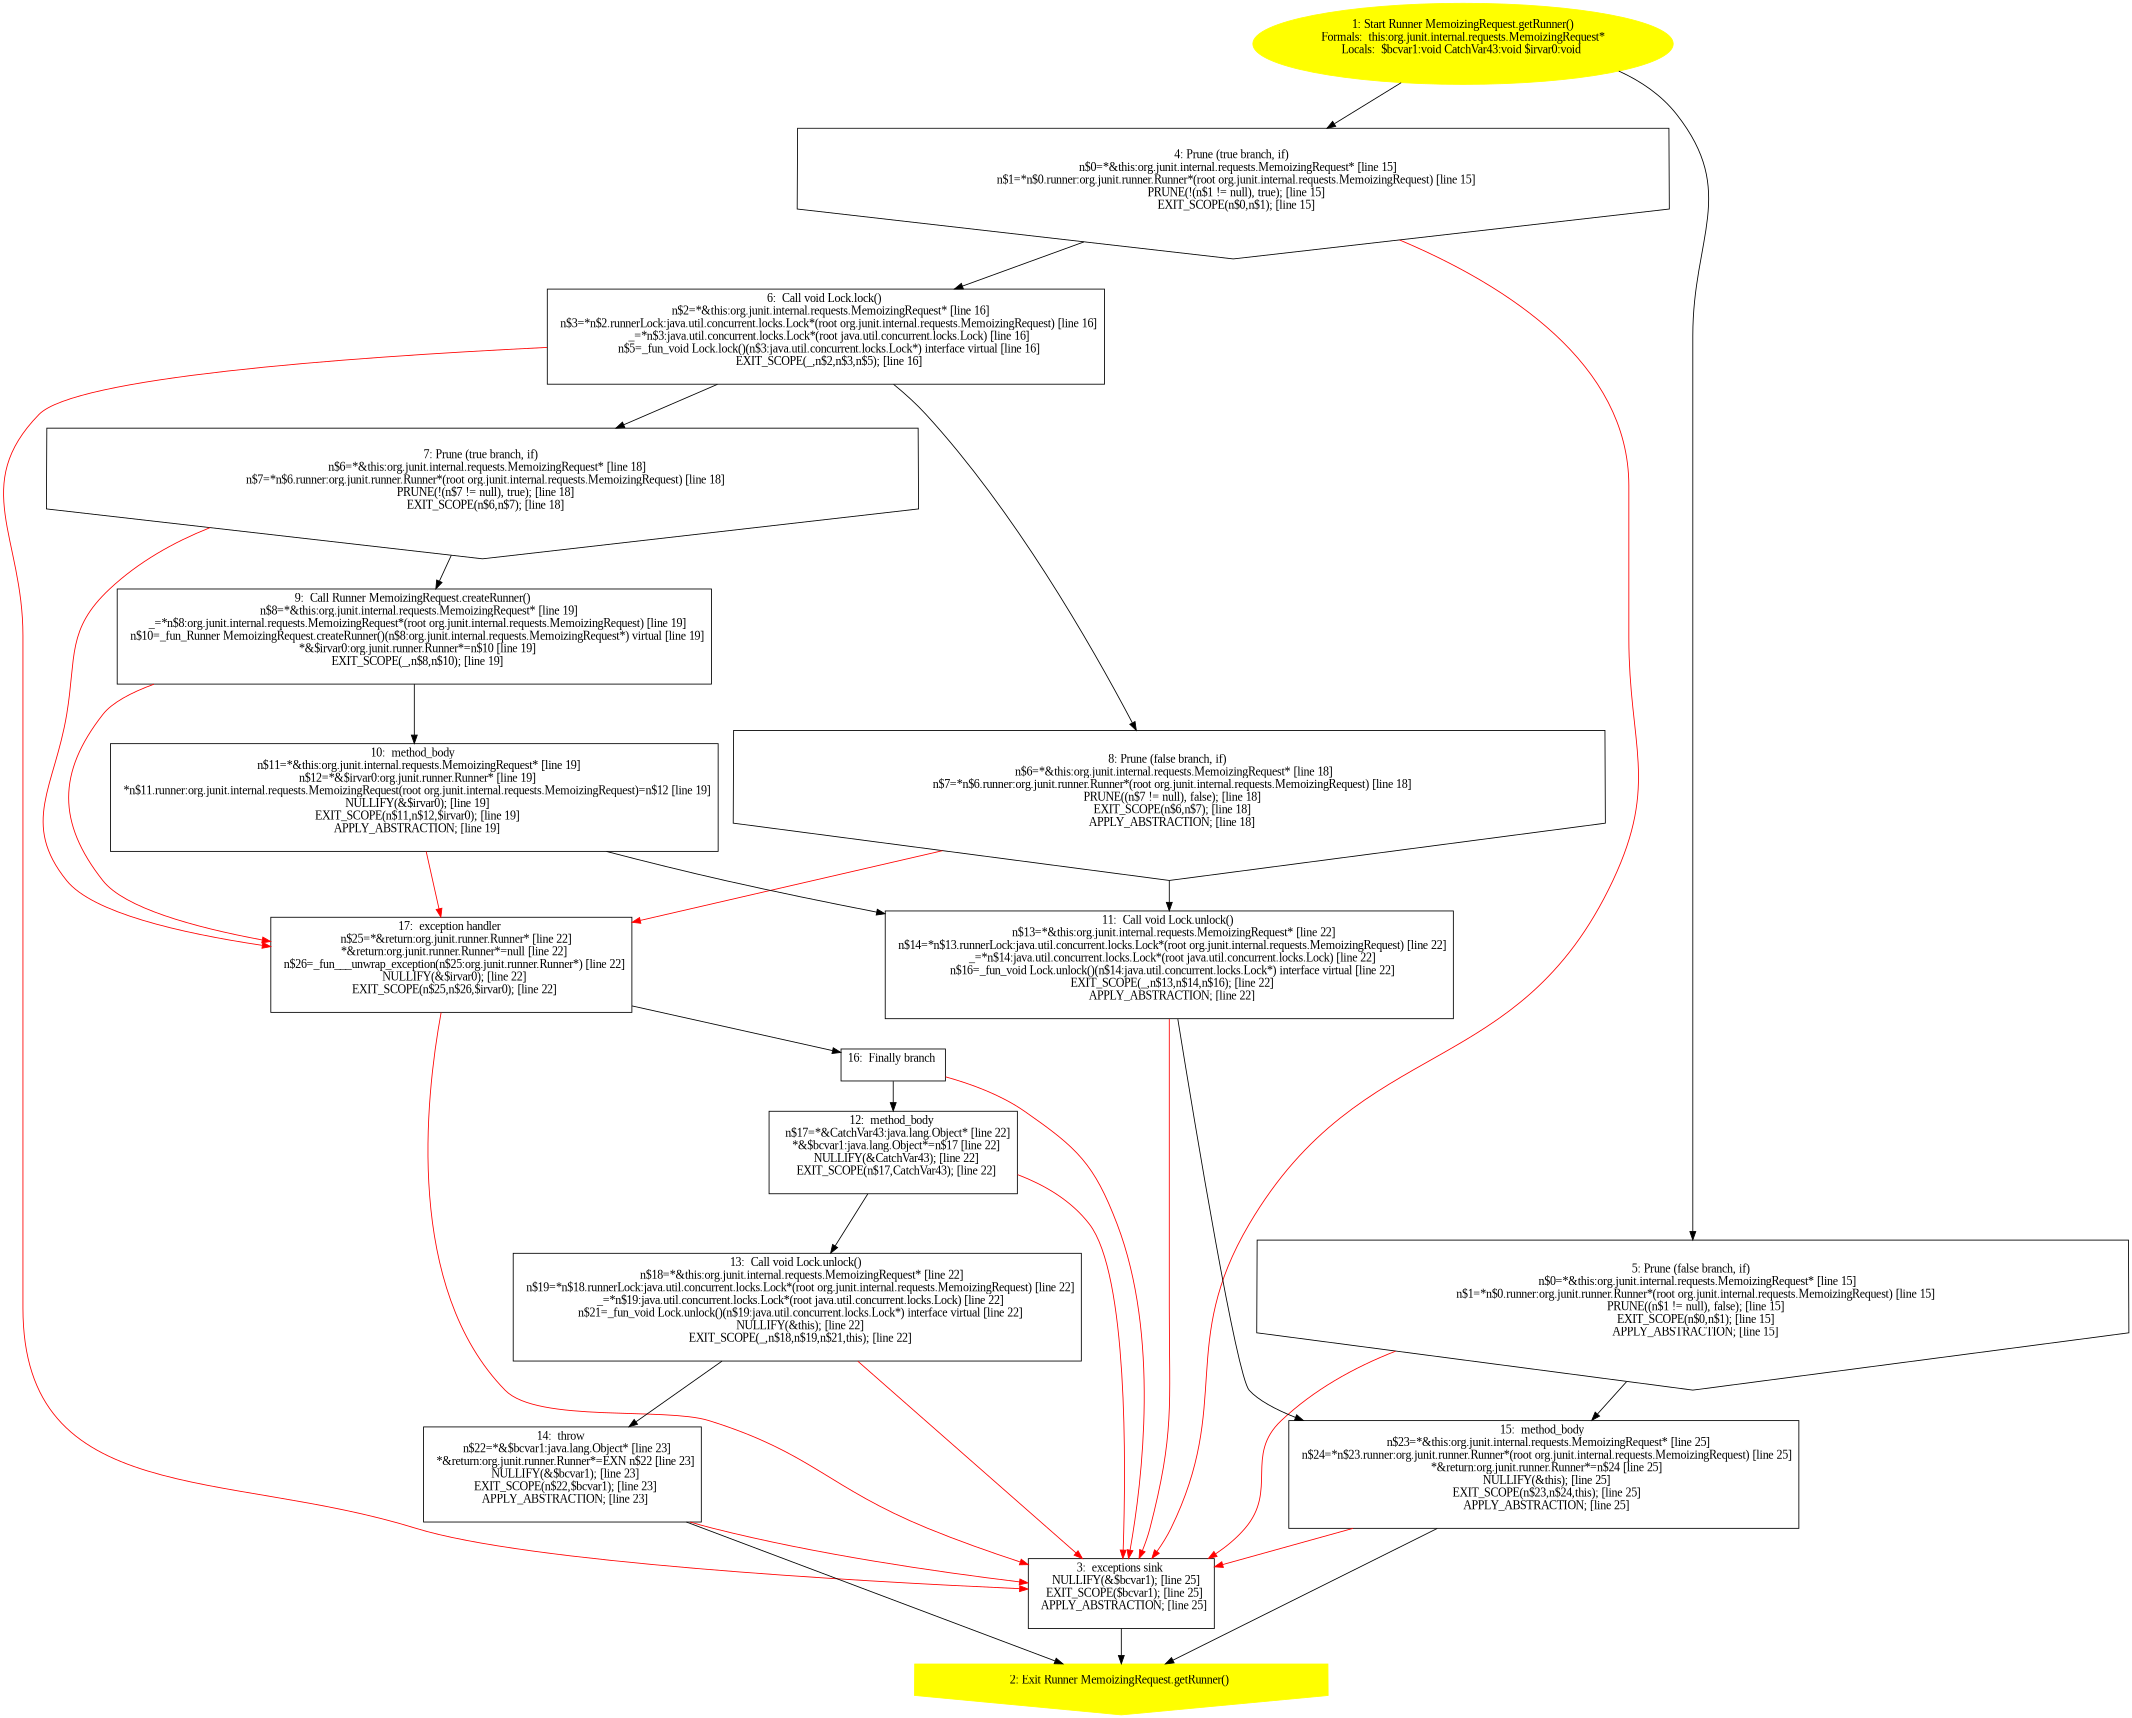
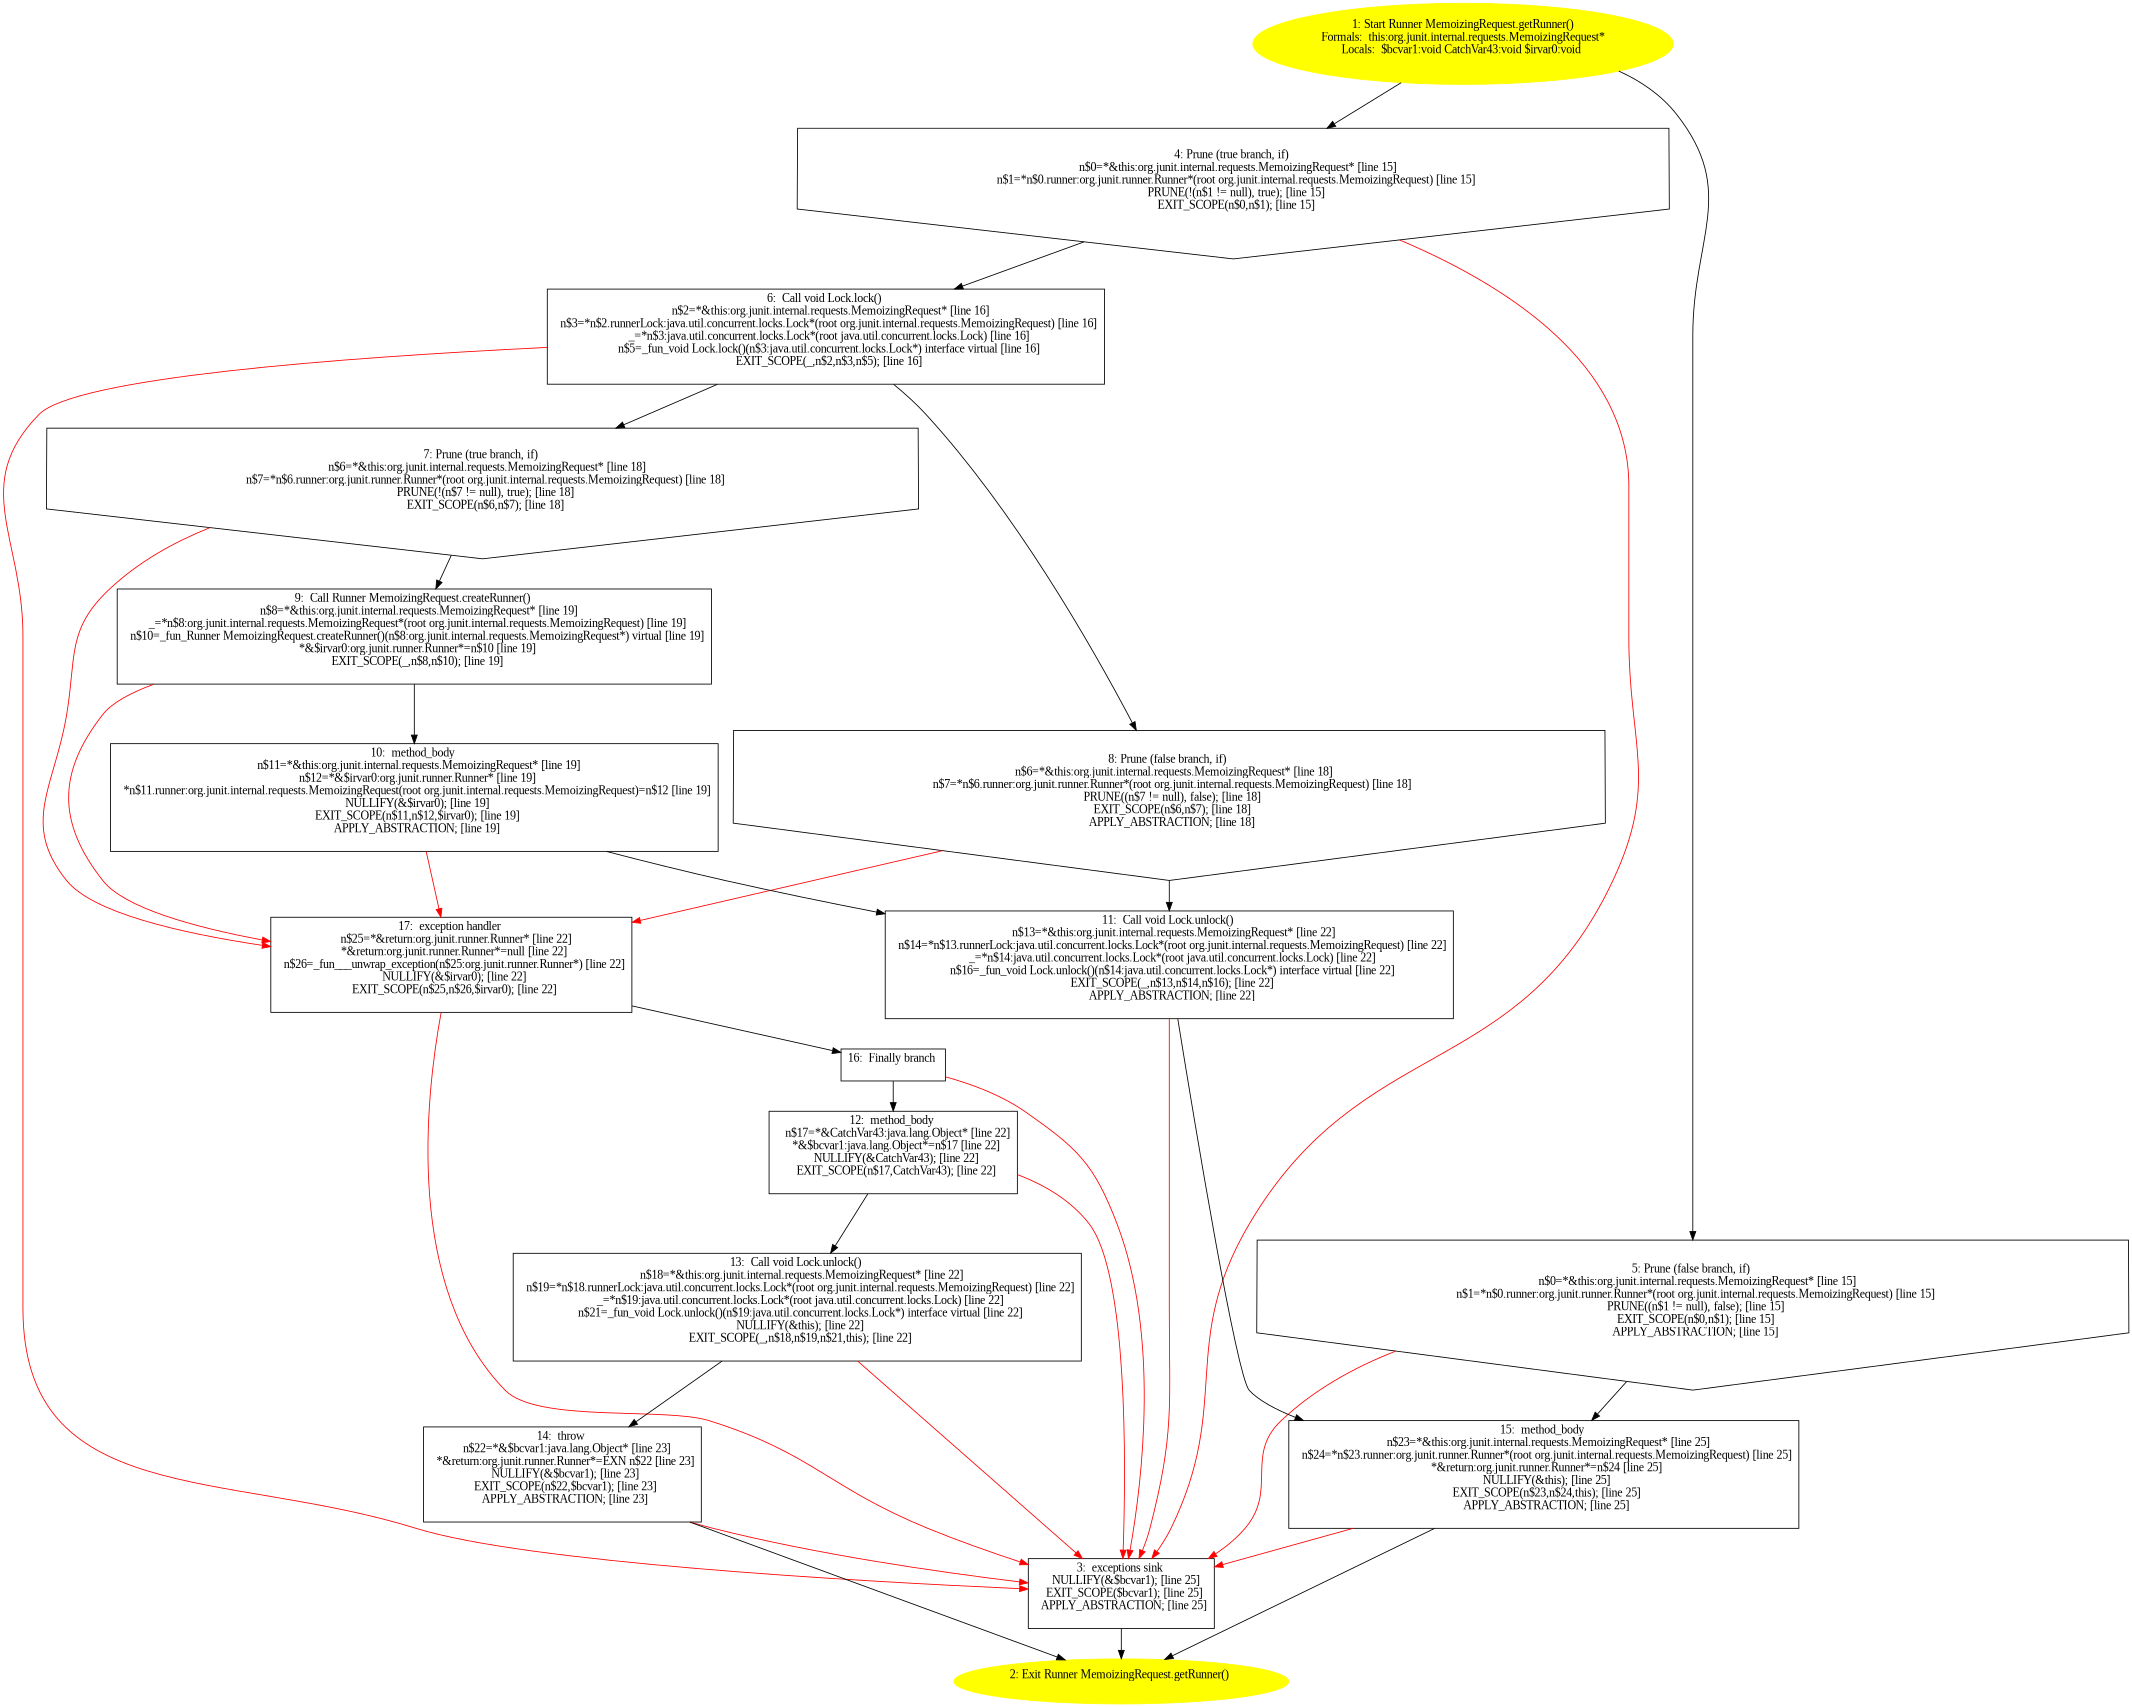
(1121, 1687) -> (1121, 1681)
